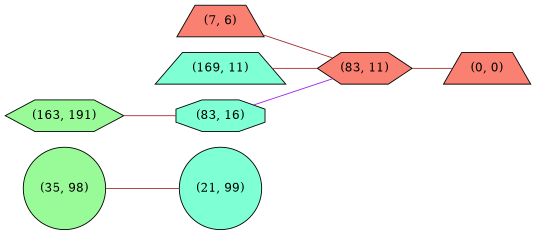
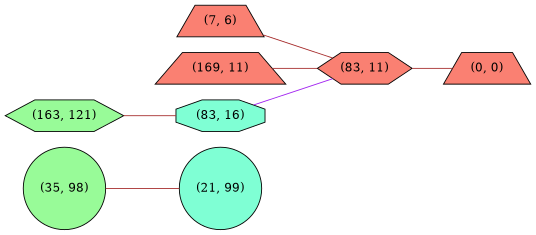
(220, 68) -> (220, 68)
(64, 116) -> (64, 116)
